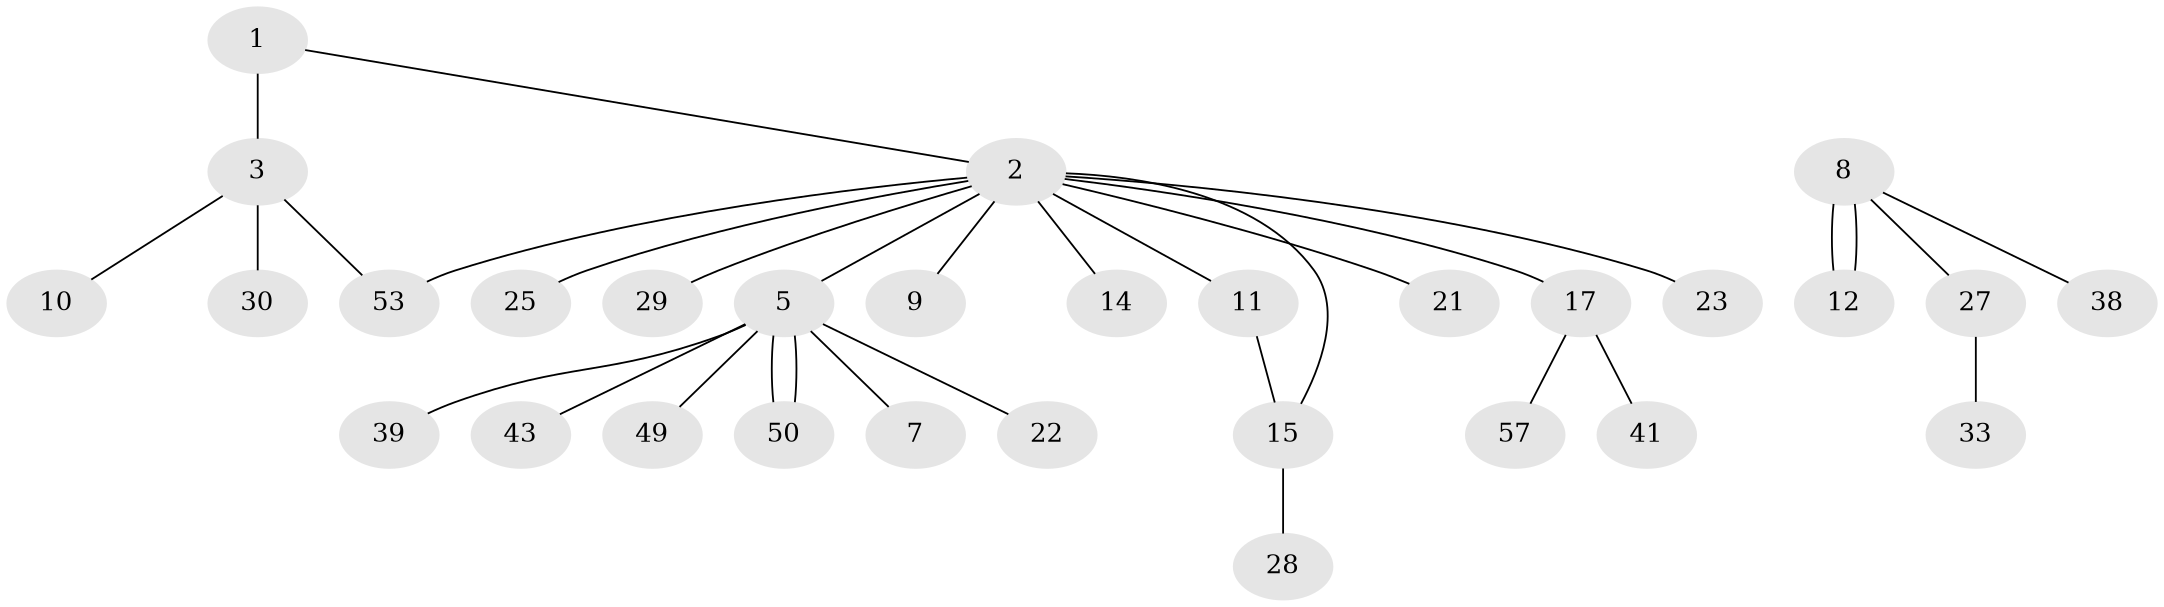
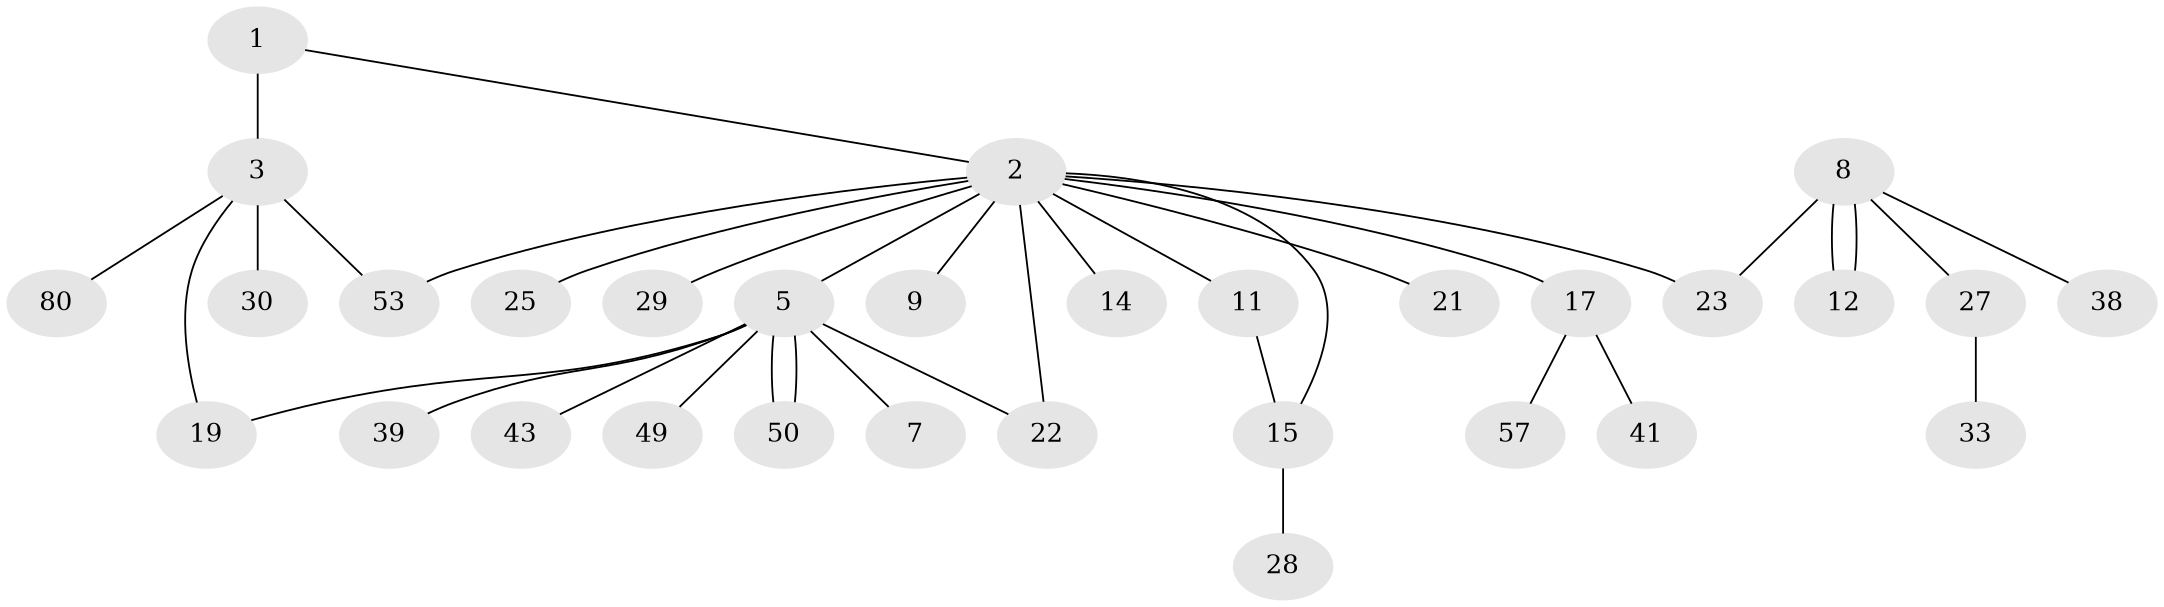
none -> (1779, 237)
(57, 303) -> (57, 303)
none -> (1032, 303)
none -> (207, 435)
